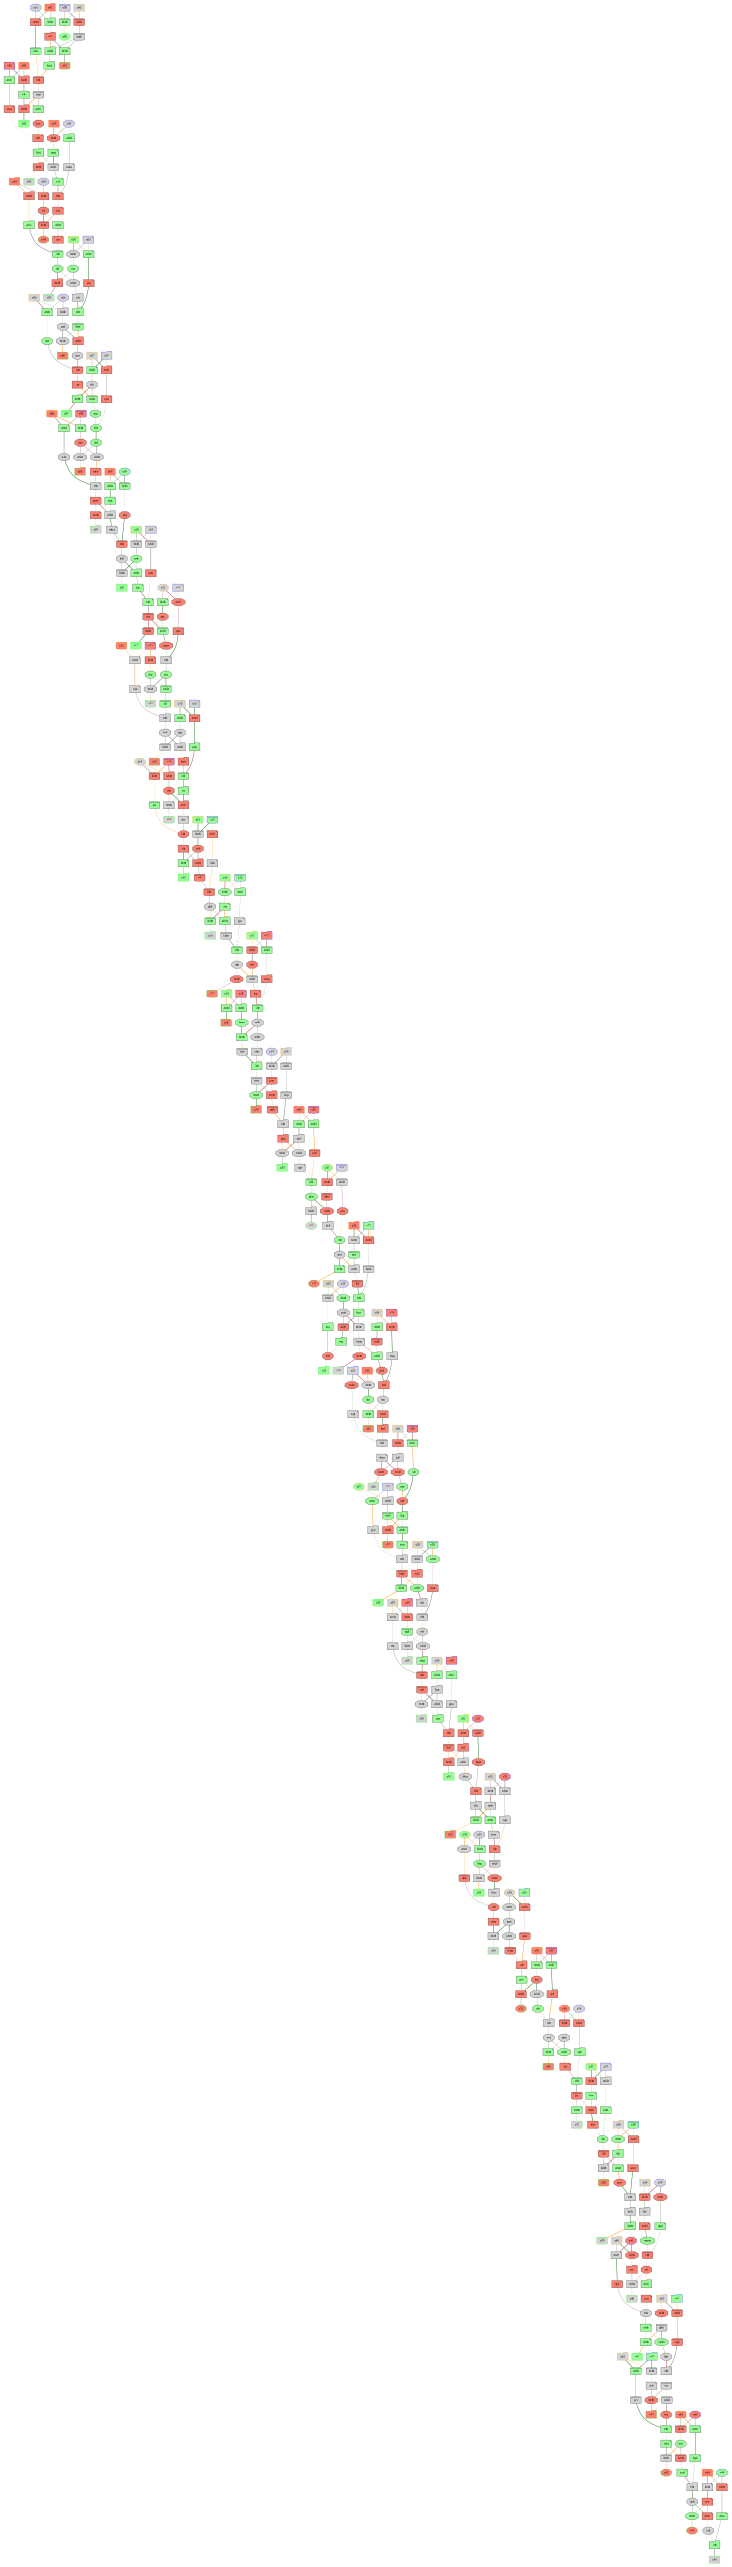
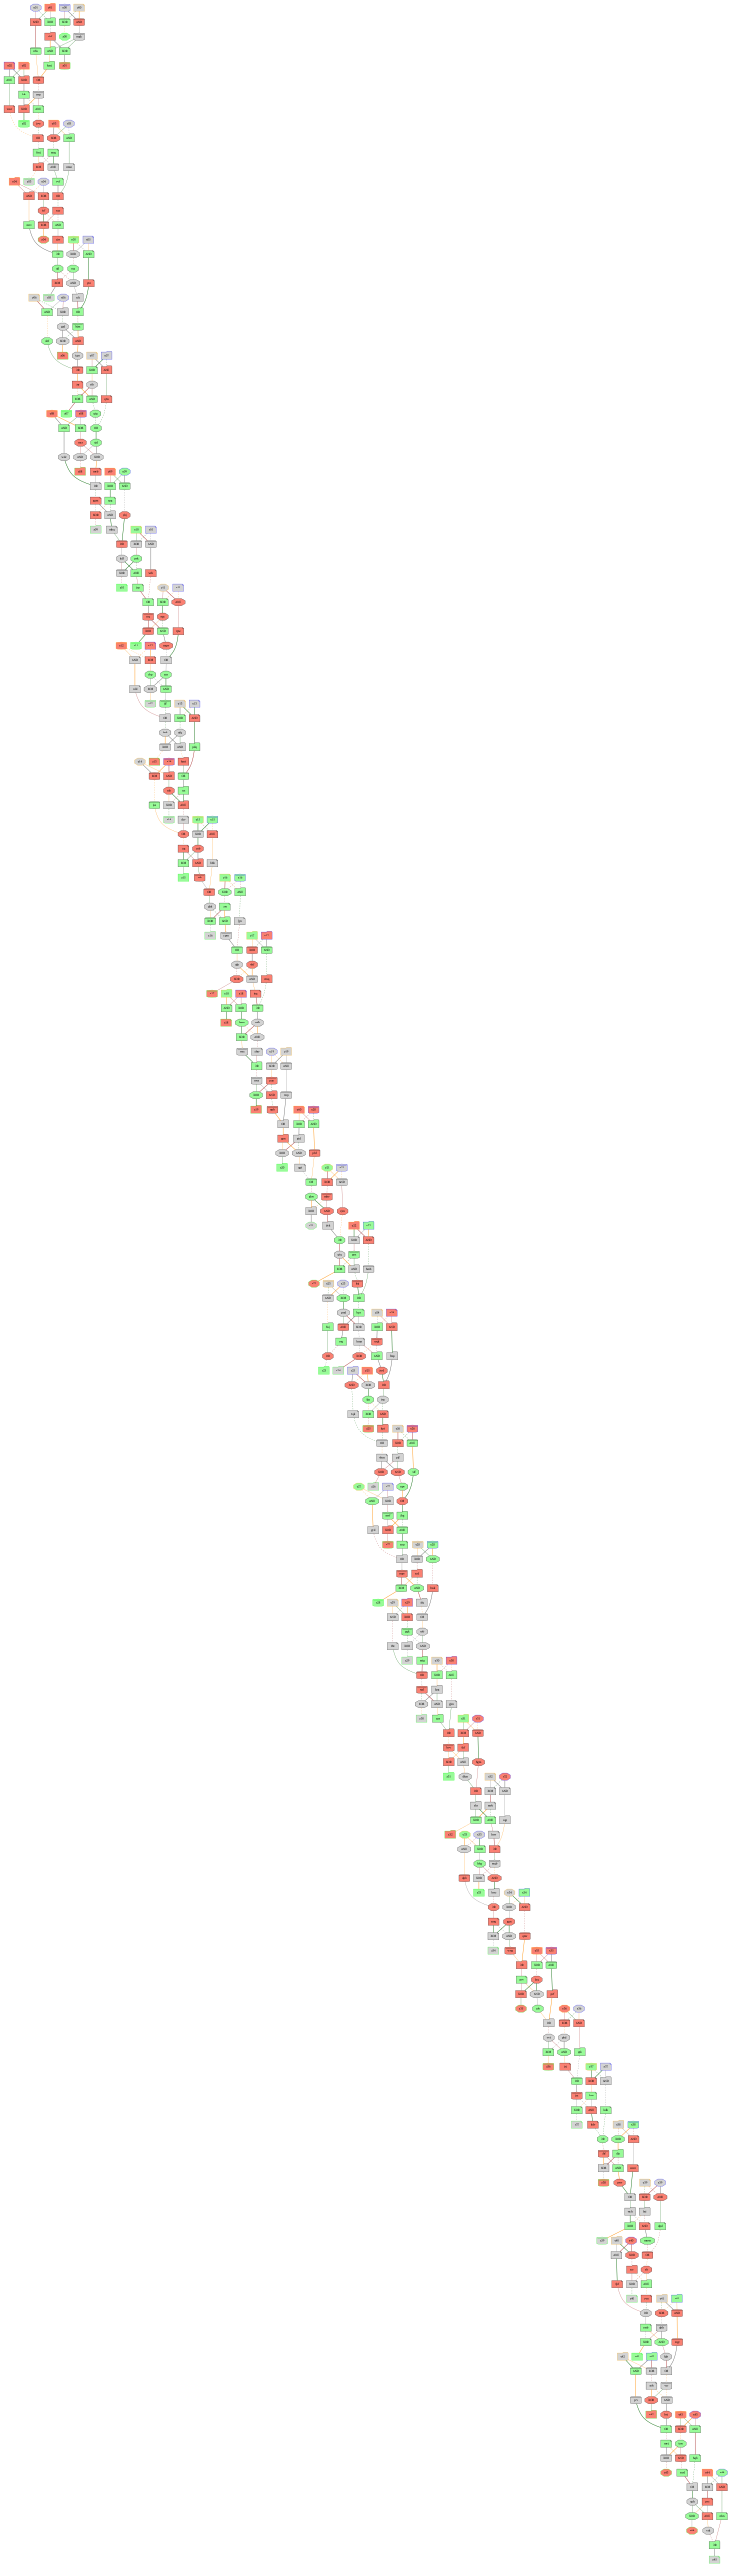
(509, 1922) -> (509, 1922)
